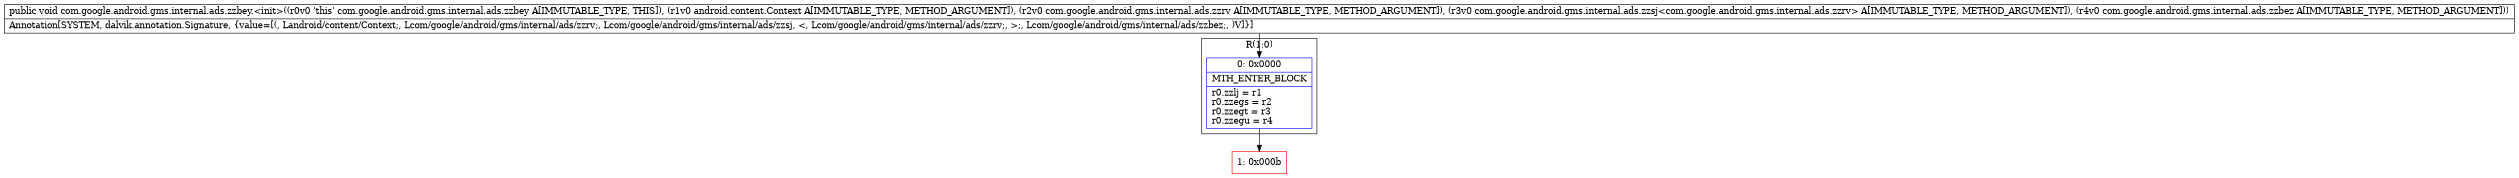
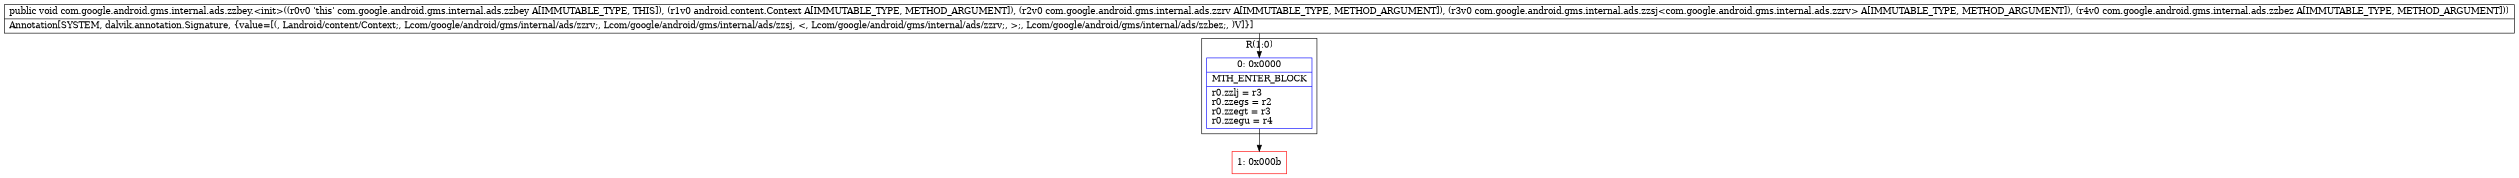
(1237, 93) -> (1237, 93)
